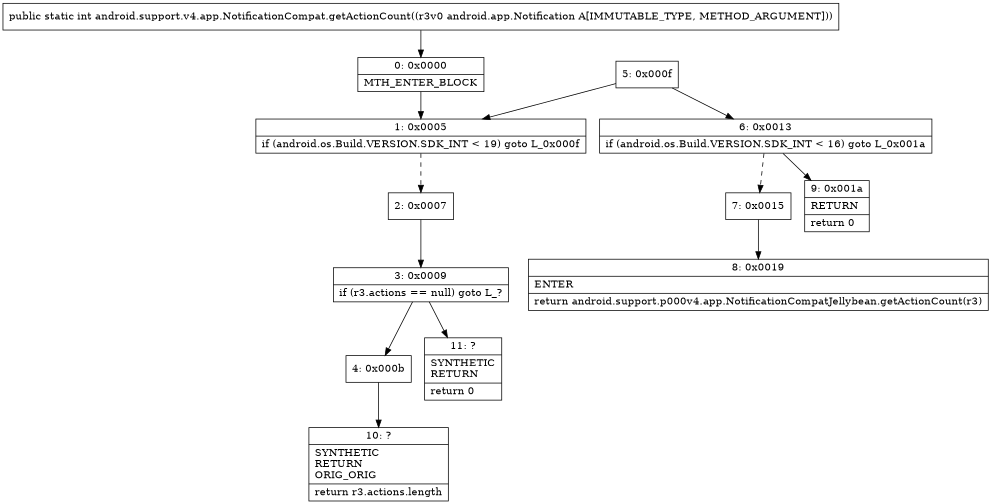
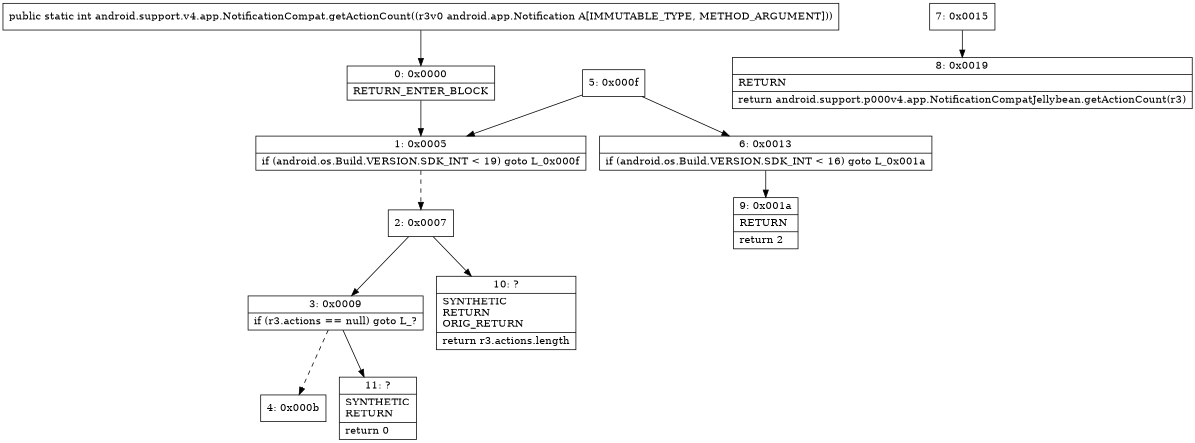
(421, 83) -> (421, 91)
(762, 169) -> none
(833, 223) -> (762, 240)
(554, 284) -> (762, 83)
(401, 325) -> (315, 359)
(379, 401) -> (449, 254)
(346, 475) -> (483, 324)
